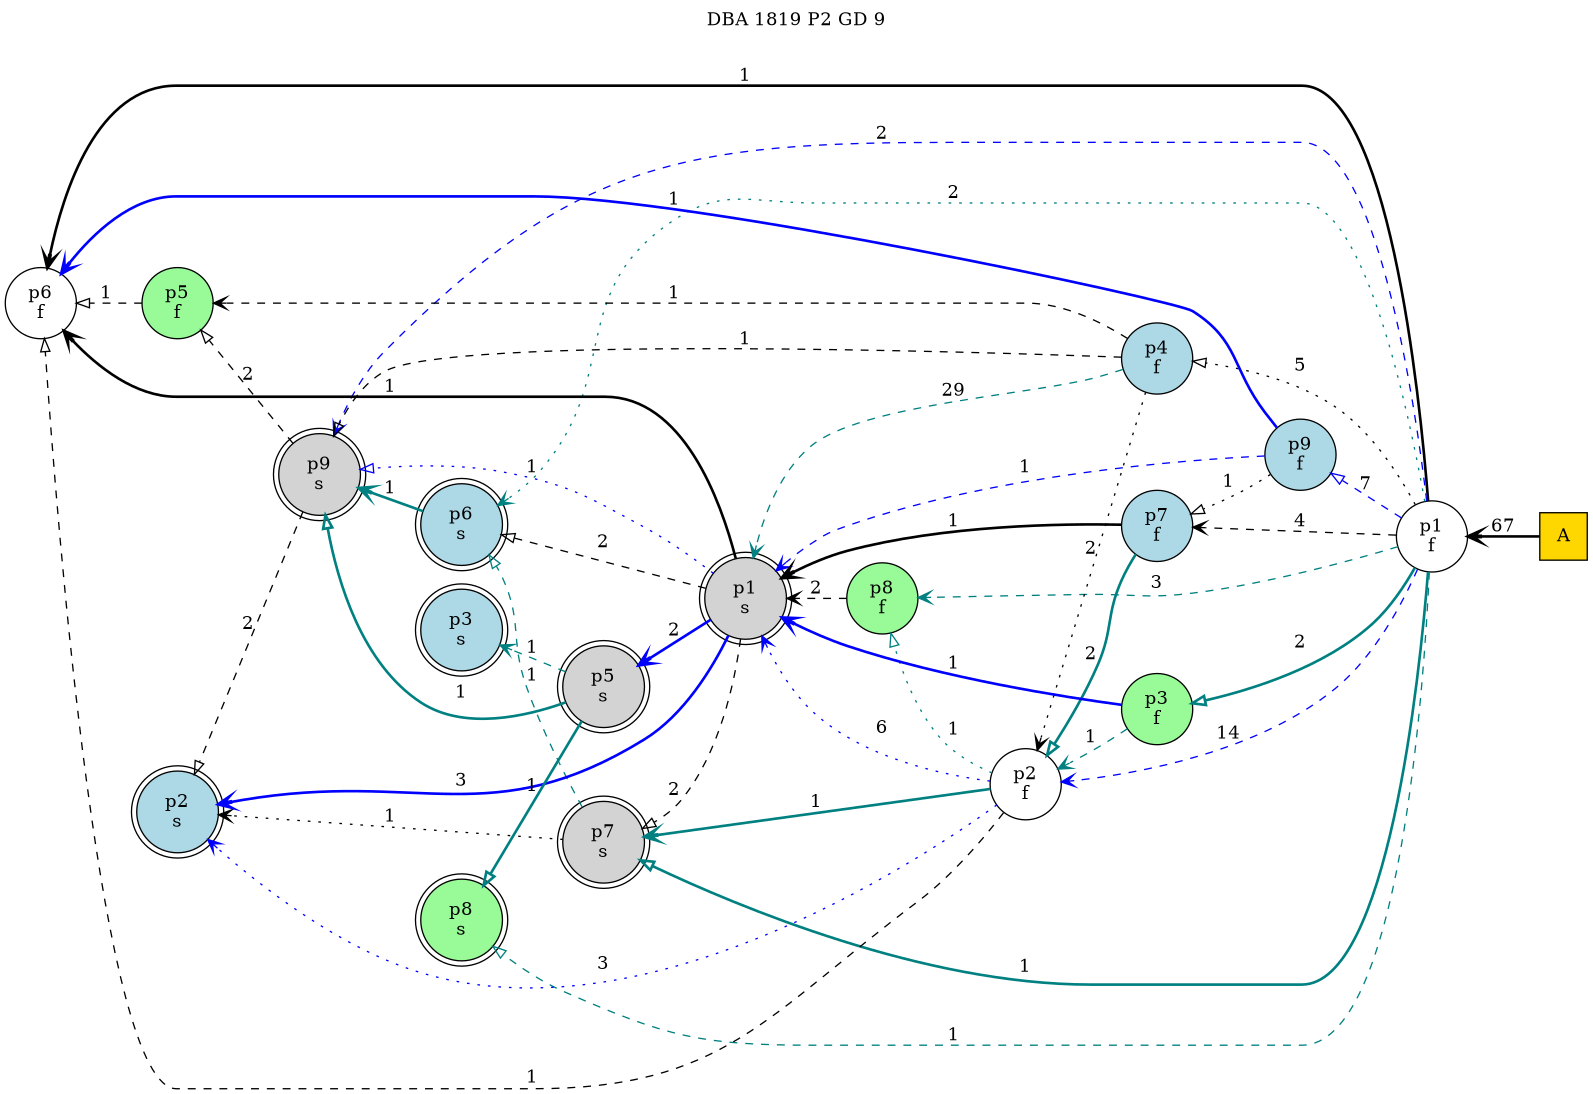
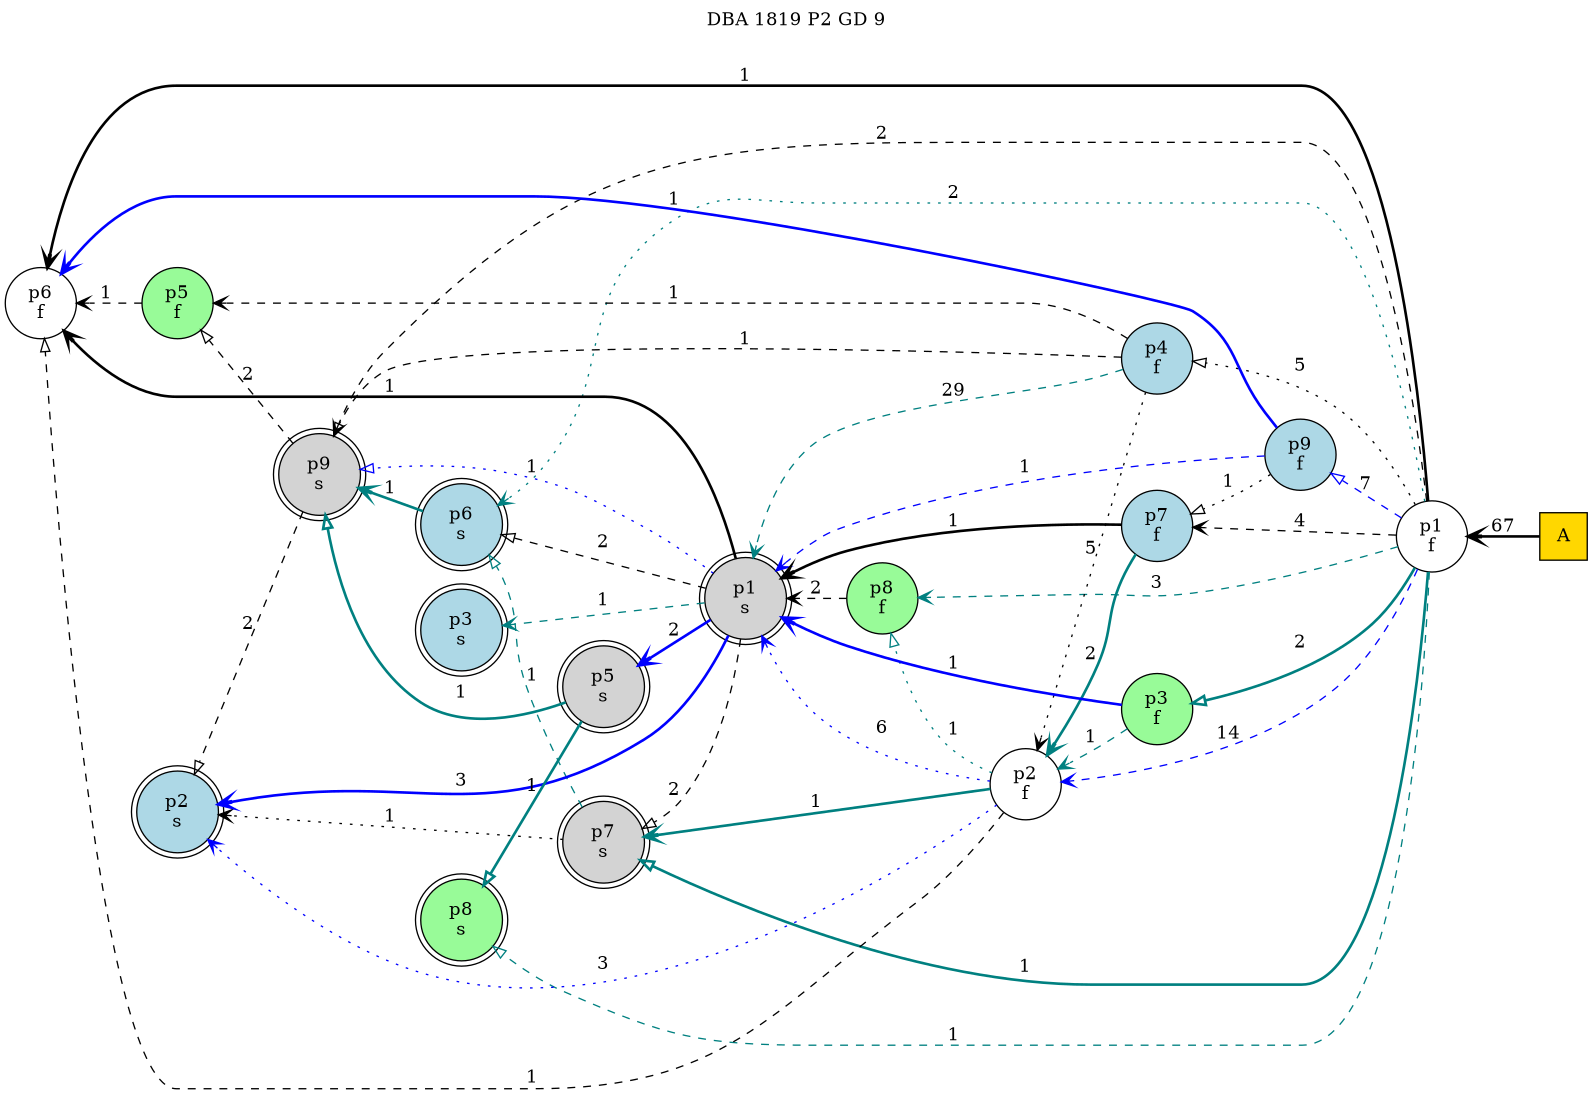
(967, 142) -> (967, 142)
(116, 303) -> (116, 303)
(1091, 549) -> (1091, 549)
(1103, 652) -> (1103, 652)
(539, 661) -> (610, 613)
